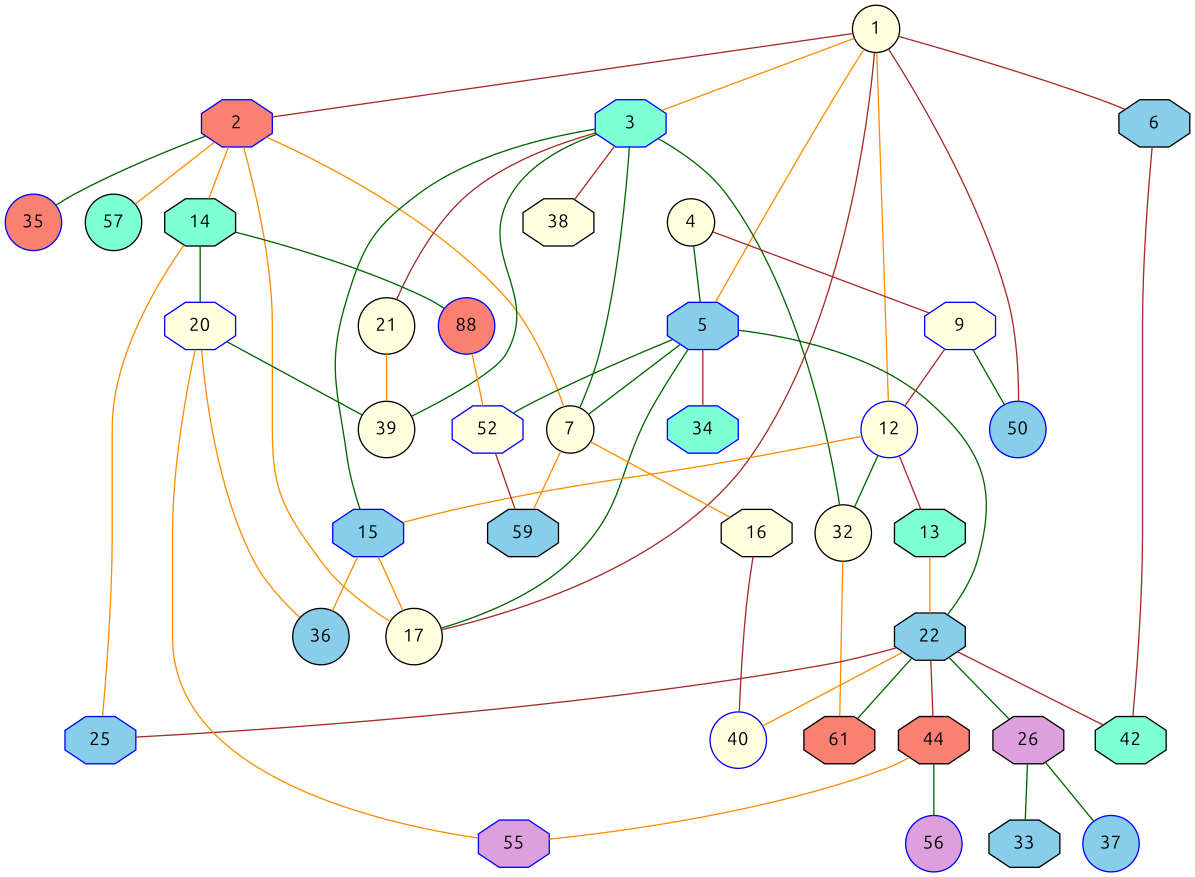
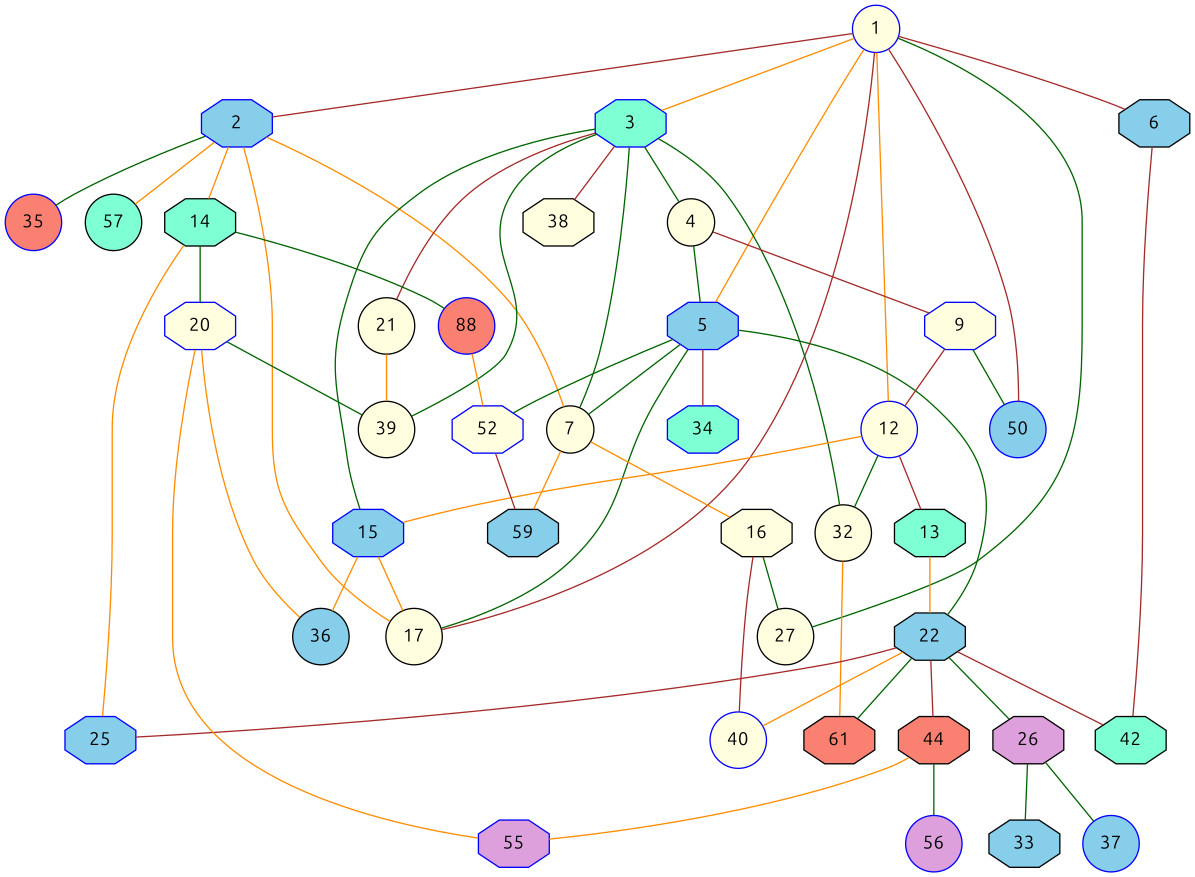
(876, 29) -> (876, 29)
(237, 123) -> (237, 123)
none -> (662, 174)
none -> (786, 637)
